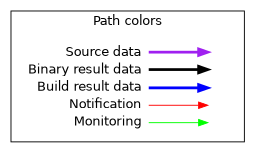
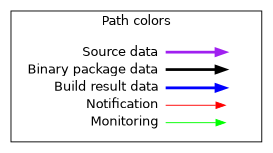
(87, 70) -> (95, 70)
